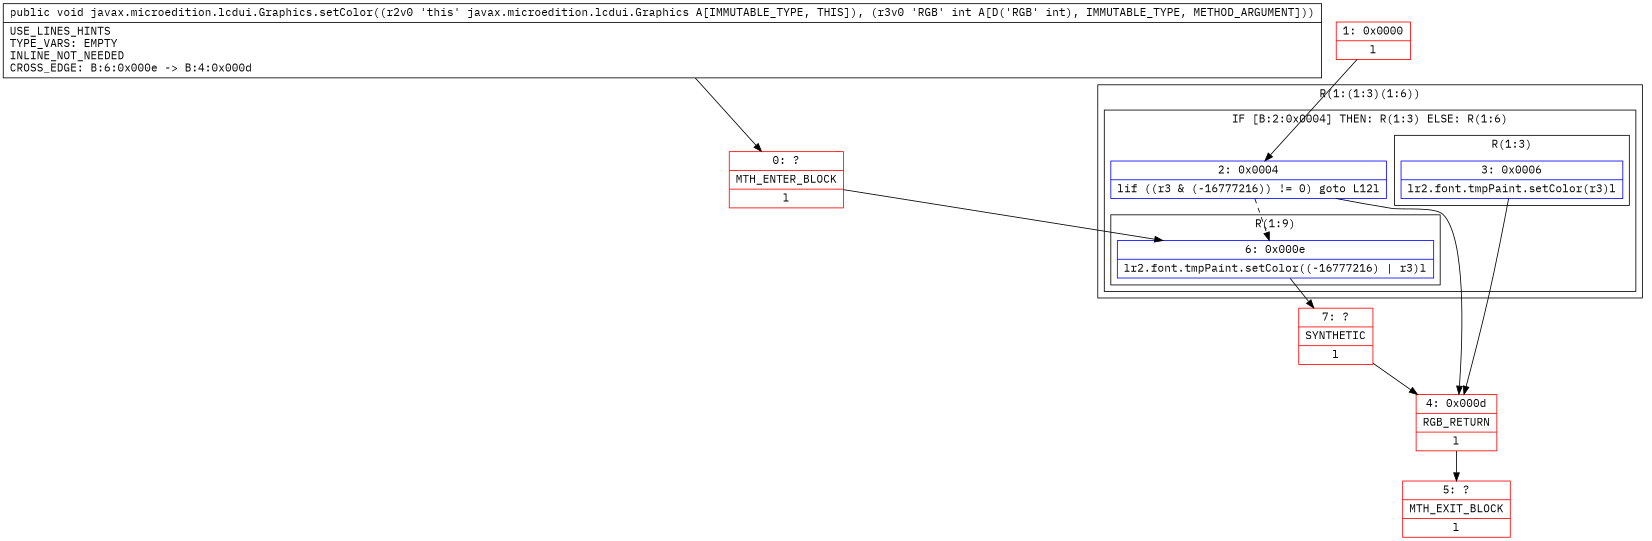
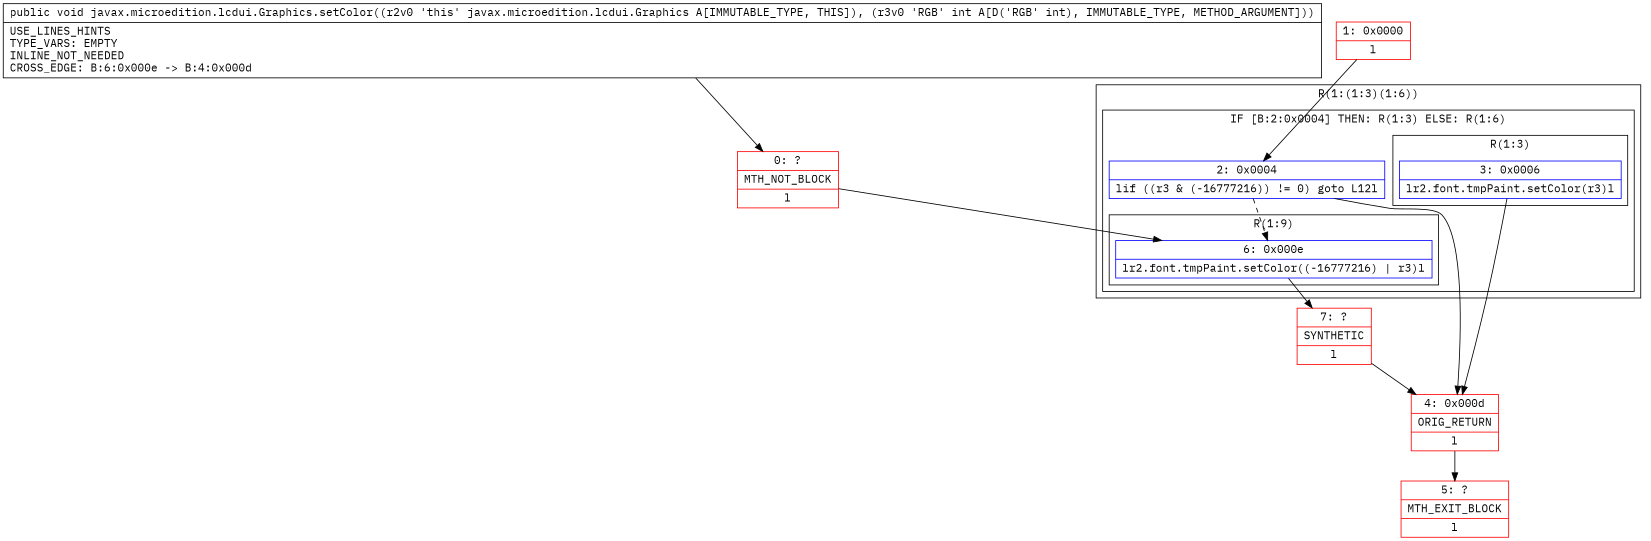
(786, 179) -> (788, 179)
(1456, 422) -> (1455, 422)
